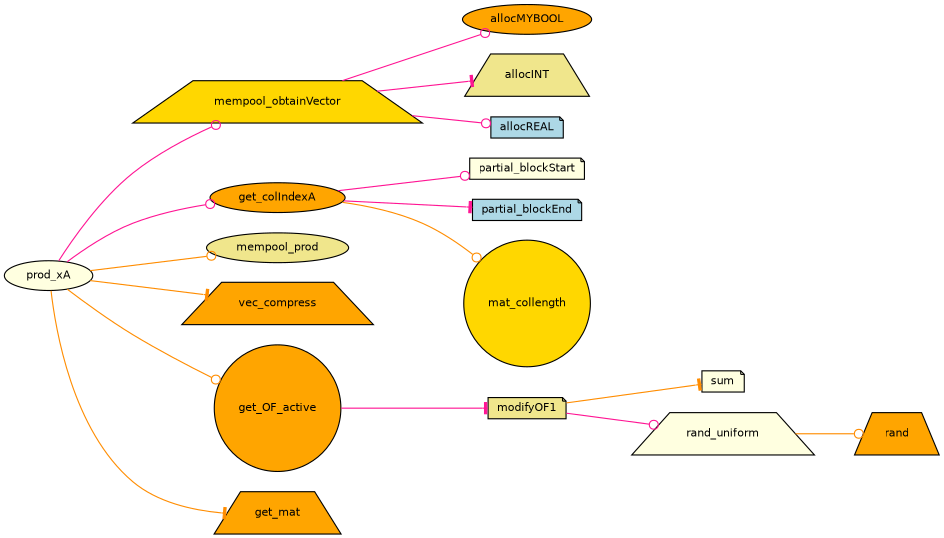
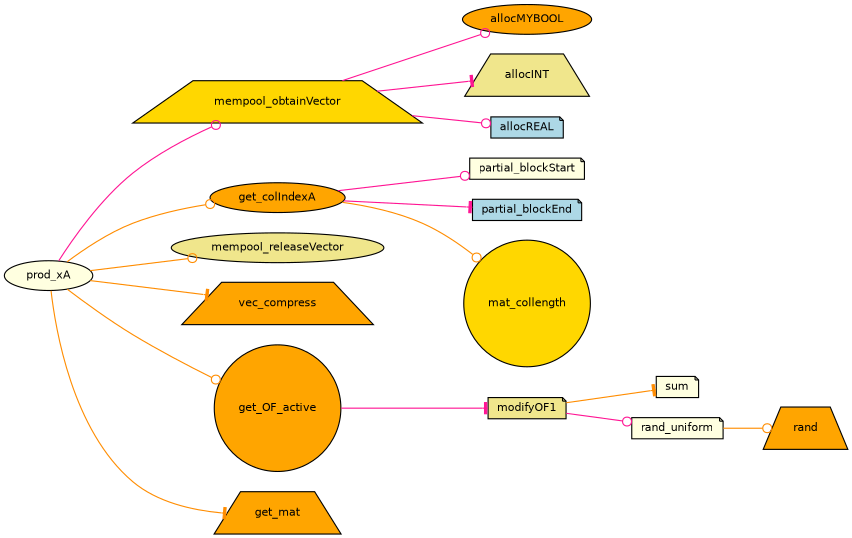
(132, 223) -> (132, 223)
(278, 248) -> (278, 248)
(723, 434) -> (677, 428)
